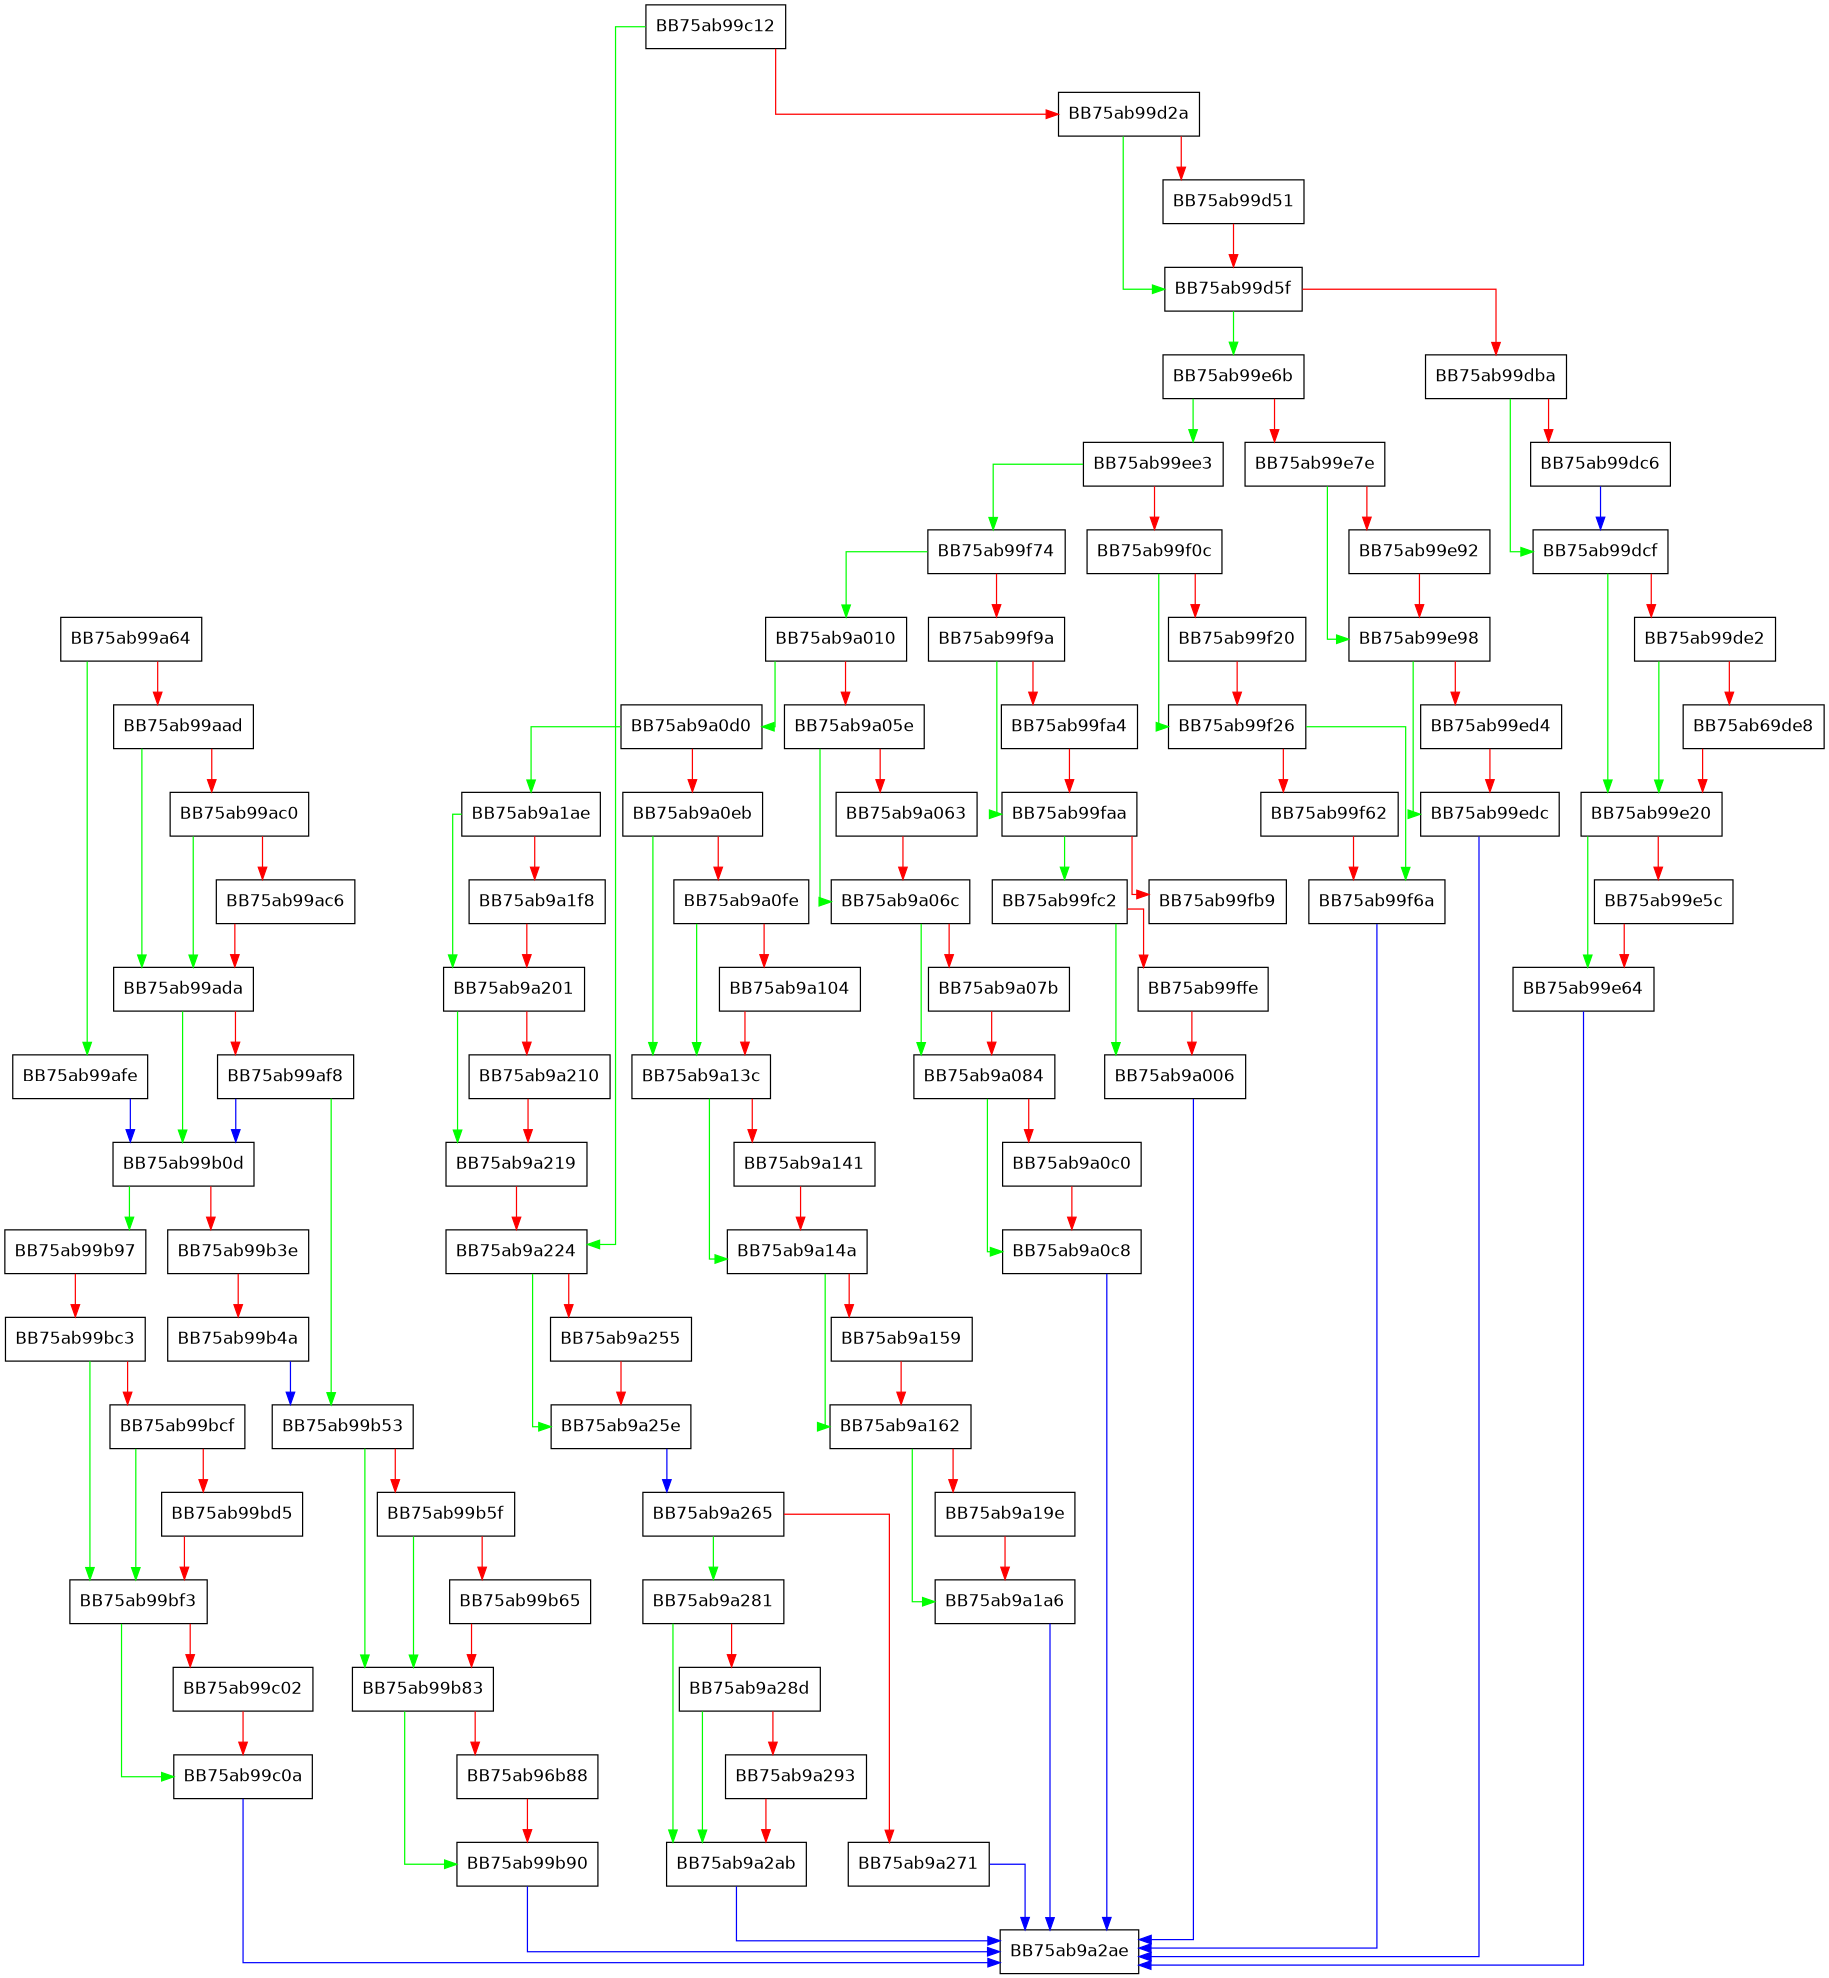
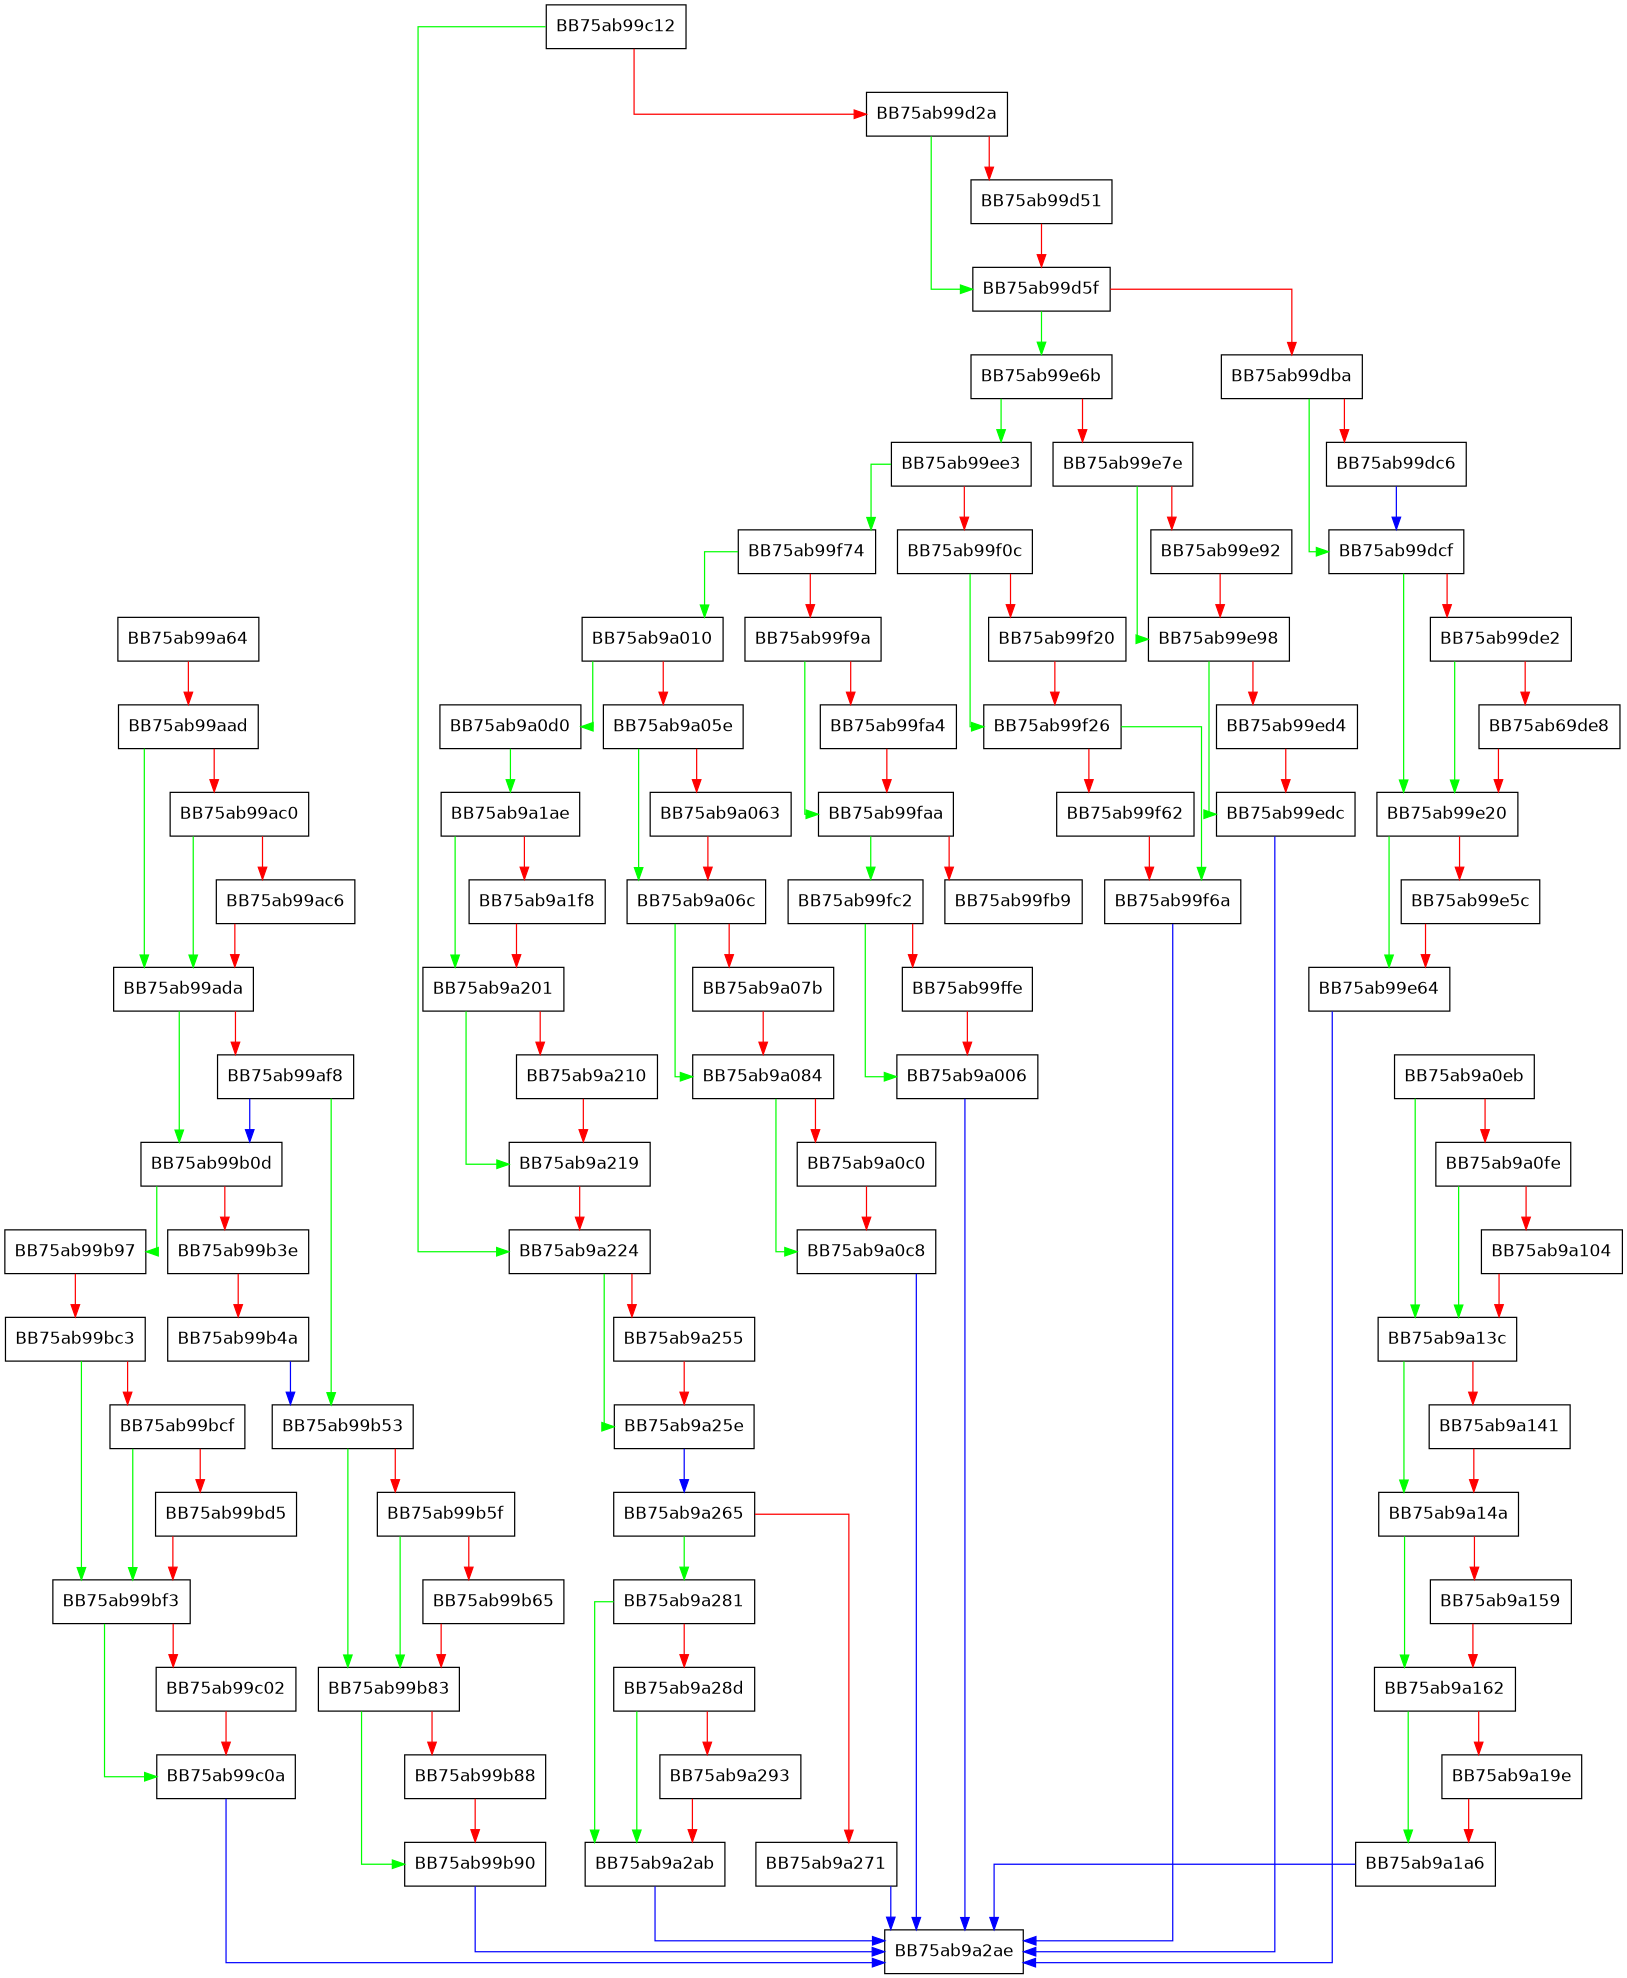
(692, 764) -> none
(80, 1077) -> none
(527, 1777) -> (475, 1777)
